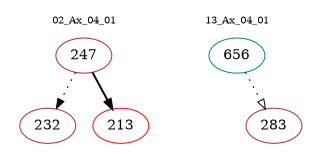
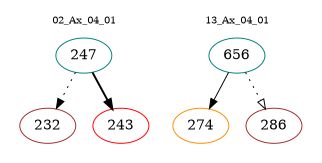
(84, 56) -> (84, 56)
(121, 126) -> (121, 126)
none -> (201, 126)
(274, 126) -> (274, 126)
